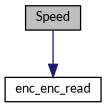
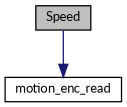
(53, 90) -> (63, 90)
